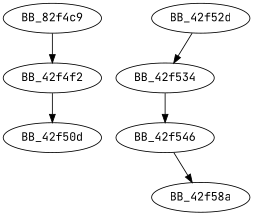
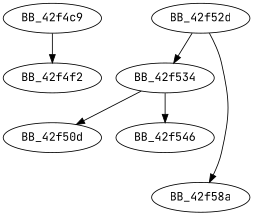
(52, 18) -> (52, 18)
(52, 104) -> (112, 106)
(181, 164) -> (228, 104)
